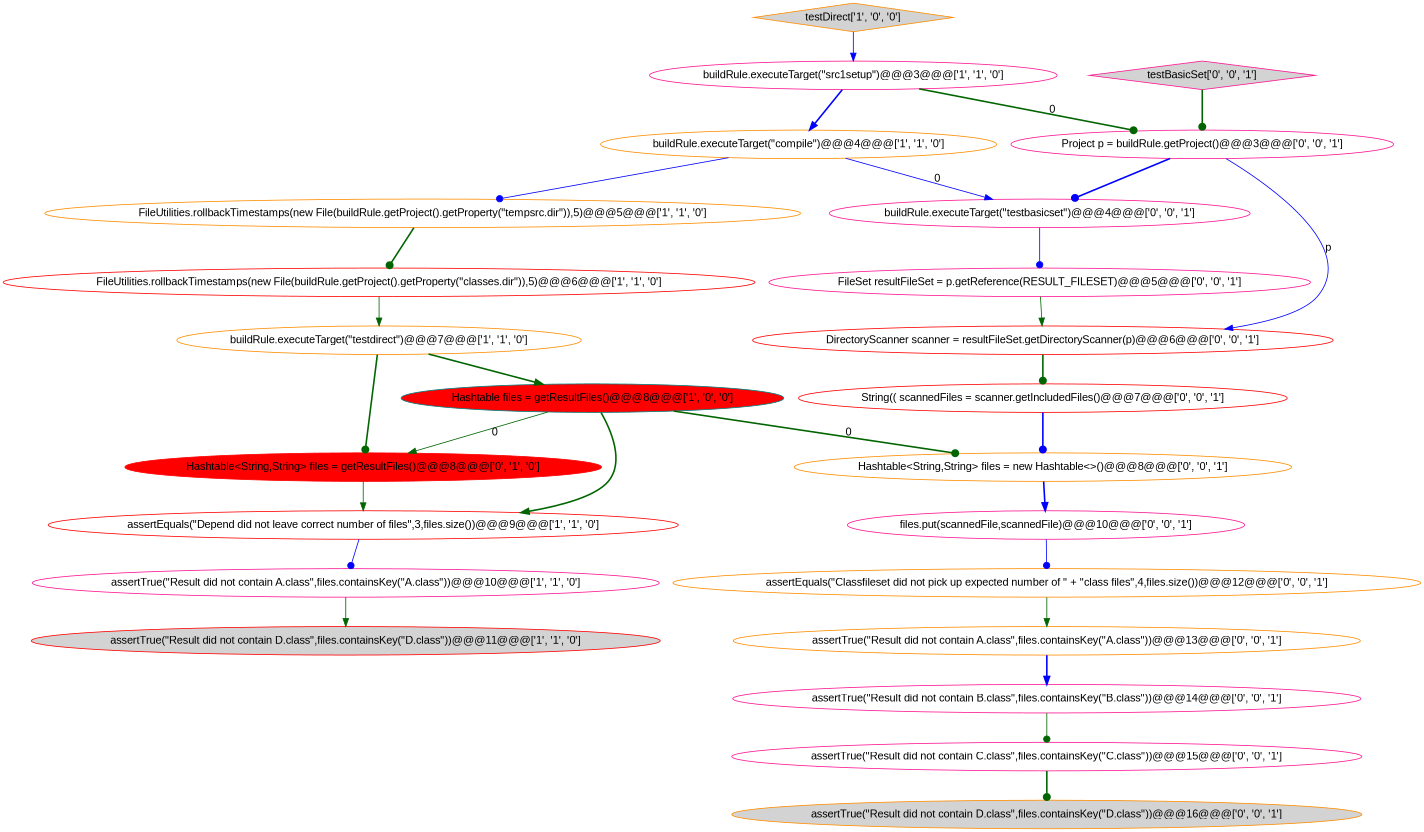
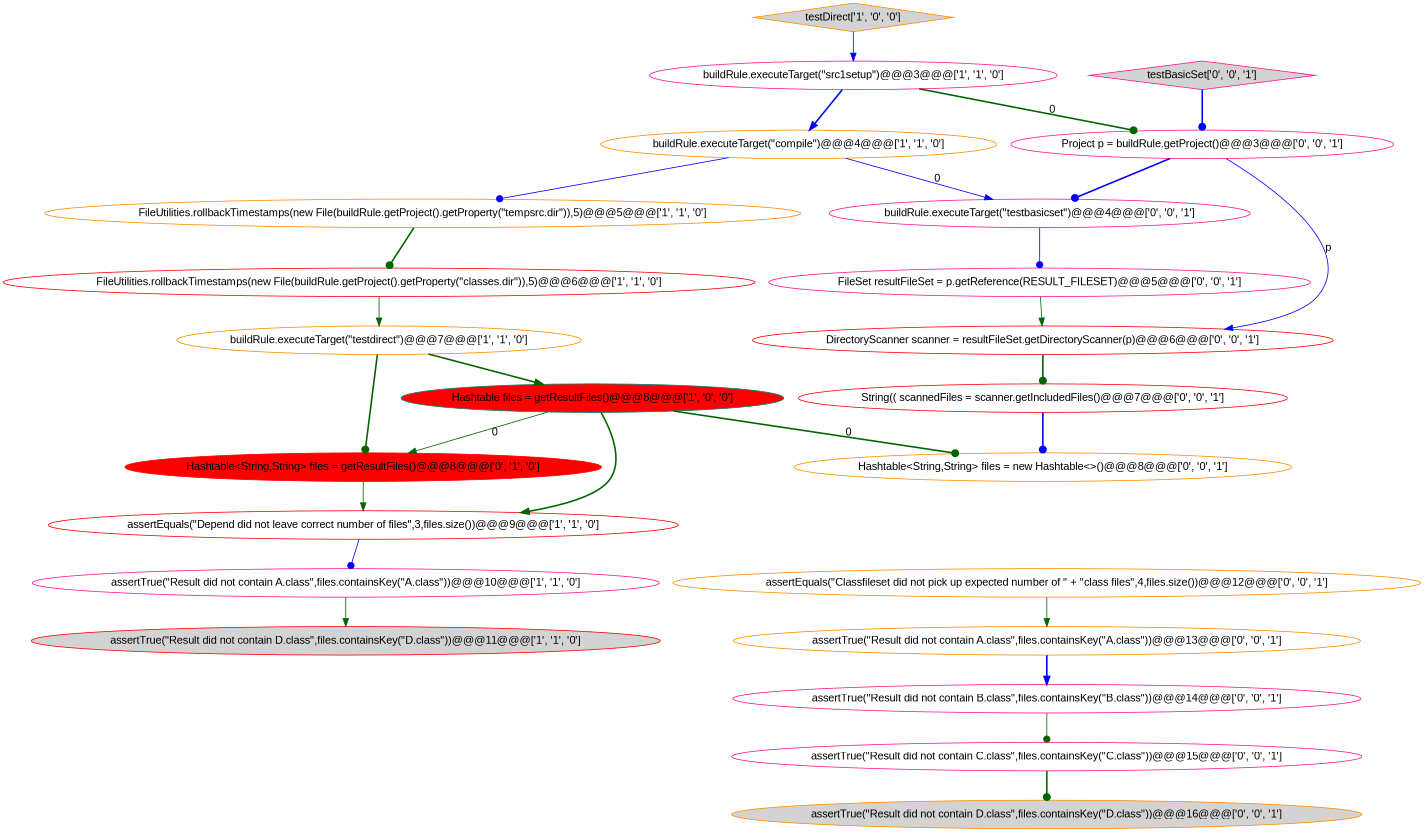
(1202, 107) -> (1202, 107)
(1046, 525) -> none
